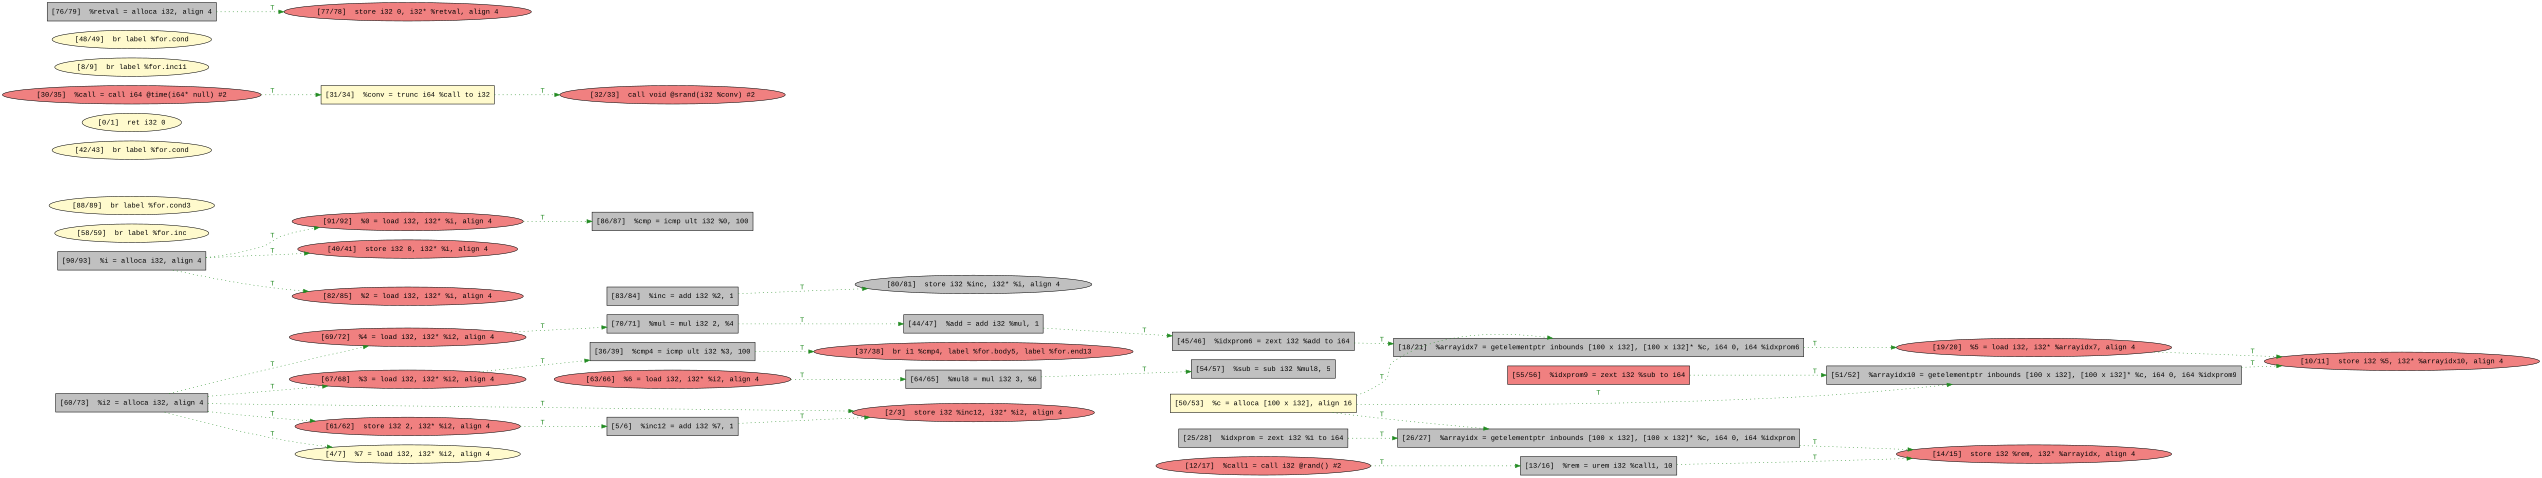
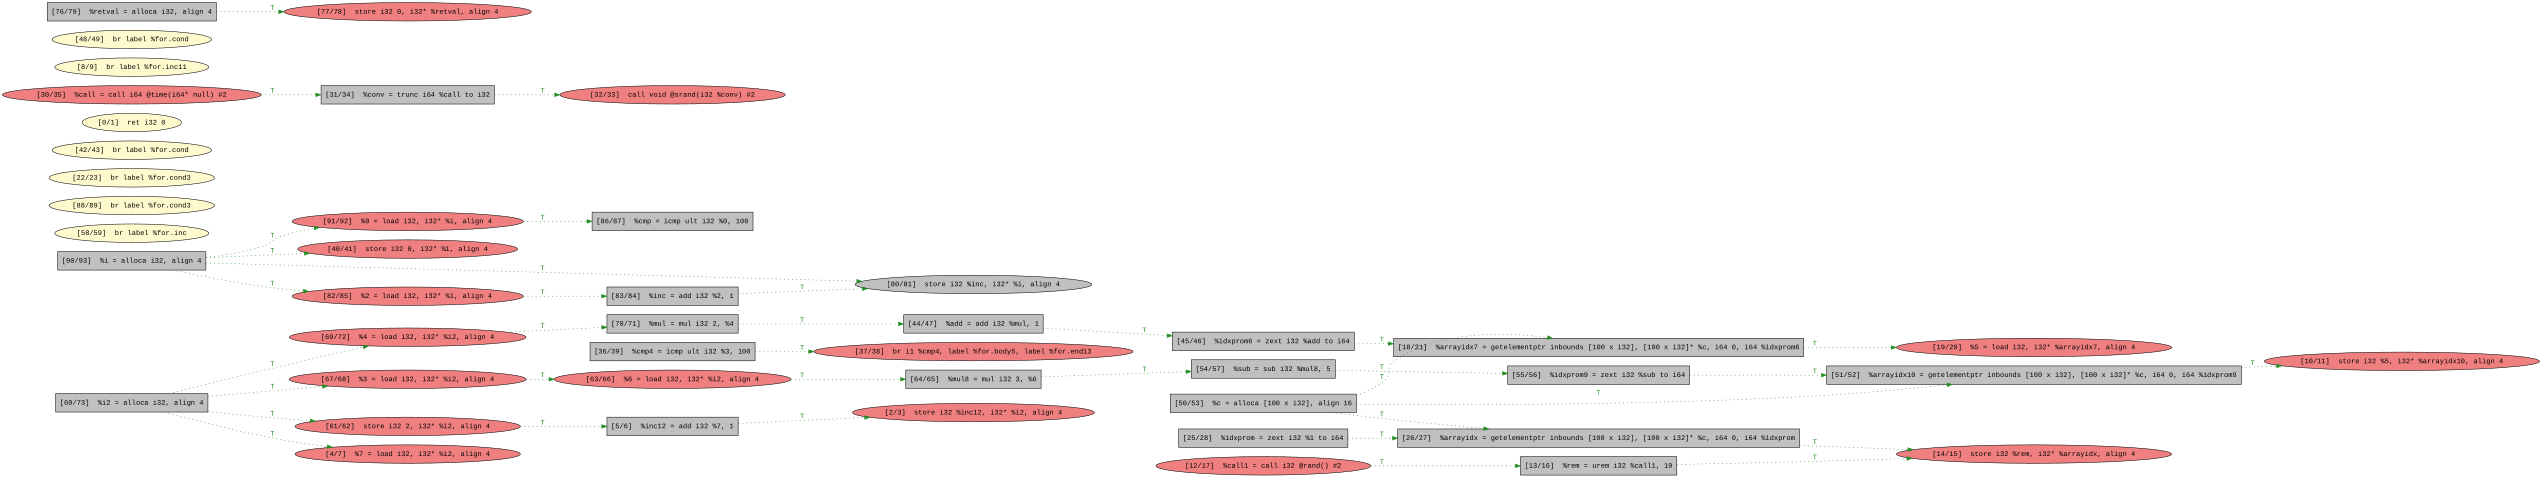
(408, 95) -> (408, 95)
none -> (132, 178)
none -> (531, 272)
none -> (562, 296)
(2215, 354) -> none
(532, 366) -> (537, 379)
none -> (1419, 372)
(1599, 375) -> (1599, 375)
(1263, 403) -> (1263, 403)
(528, 407) -> none
(408, 454) -> (408, 454)
